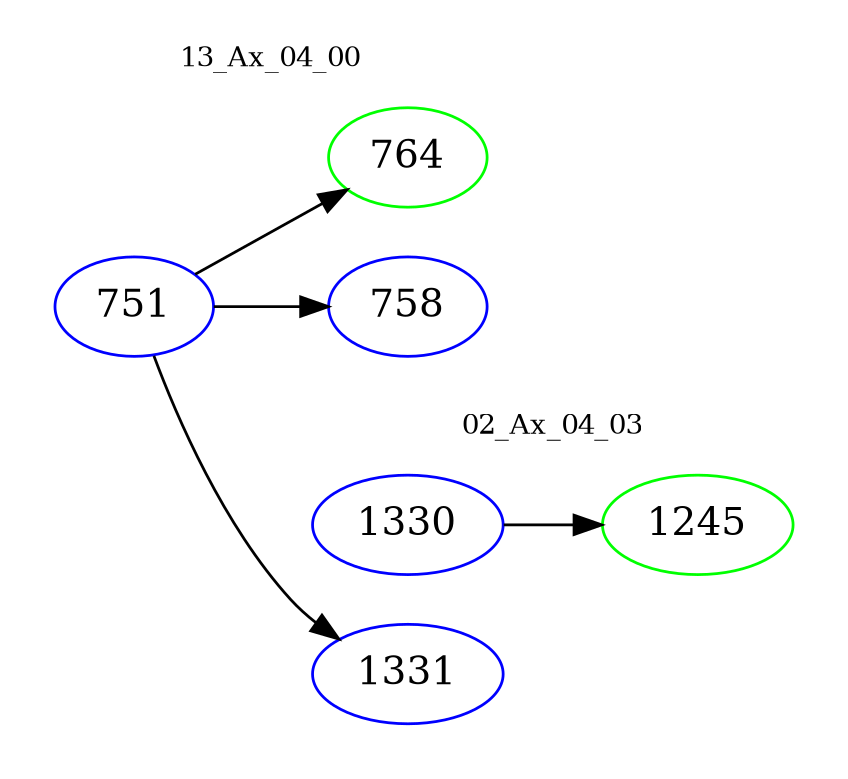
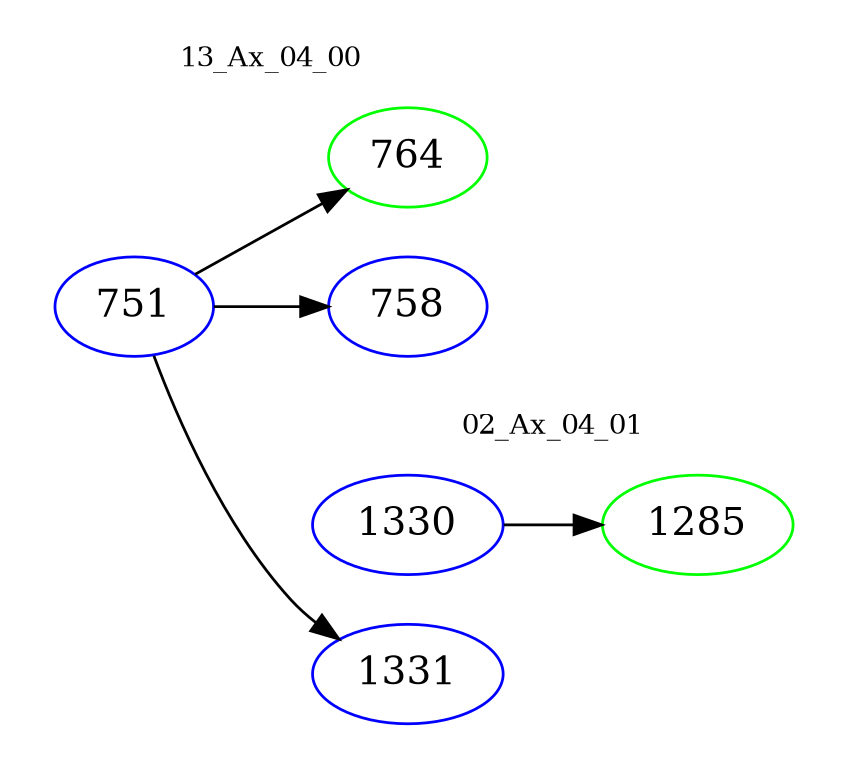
(553, 427) -> (553, 427)
(698, 525) -> (698, 525)
